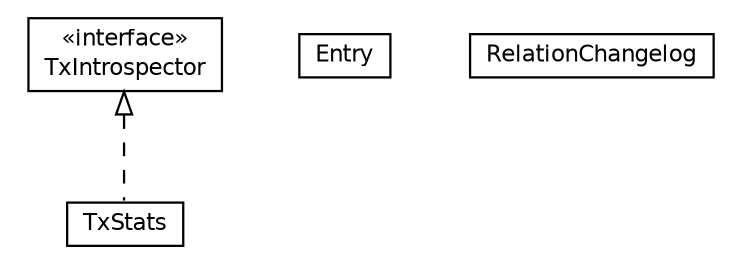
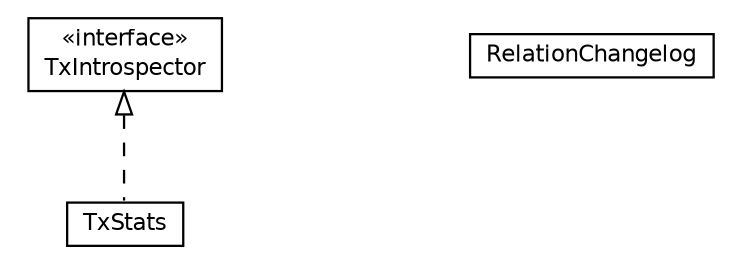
(345, 55) -> none
